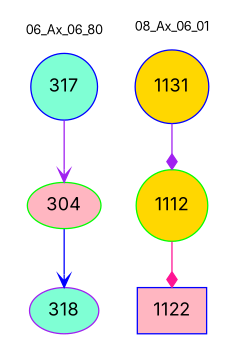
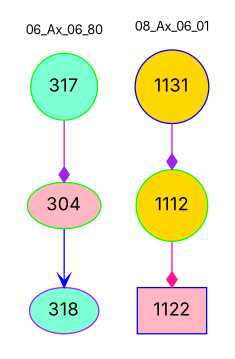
(64, 87) -> (64, 87)
(64, 145) -> (64, 144)
